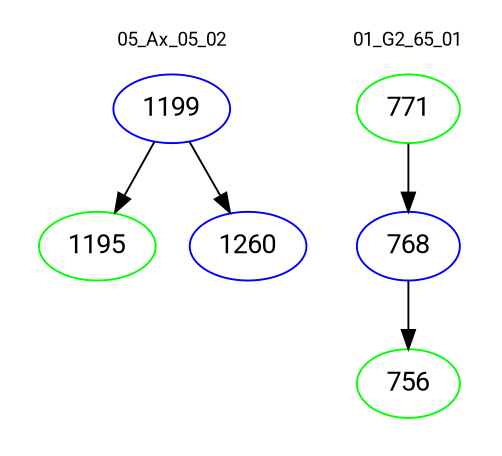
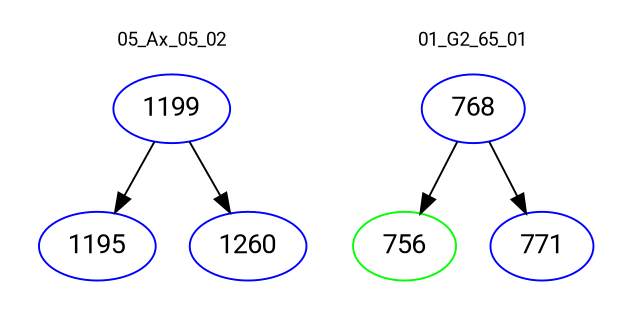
(408, 109) -> (542, 246)
(408, 168) -> (503, 169)
(97, 246) -> (97, 246)
